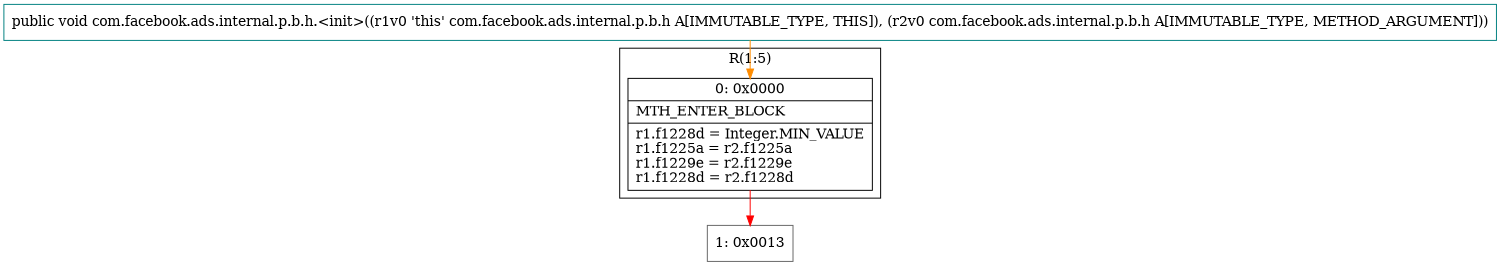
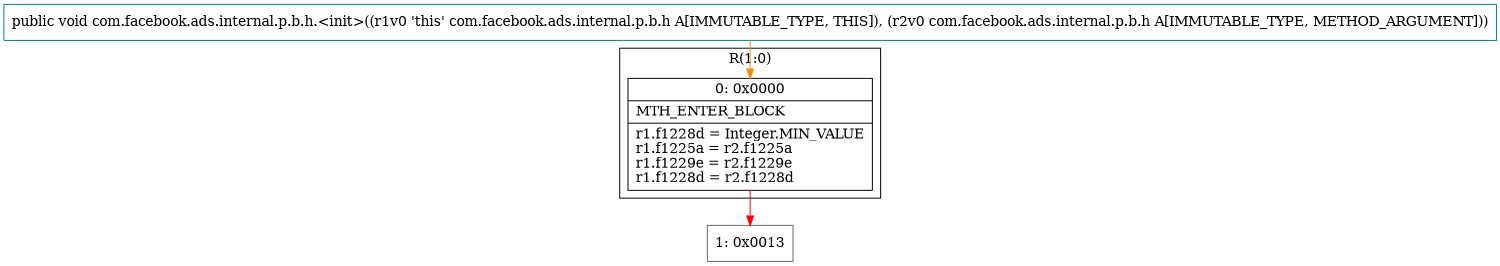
(750, 59) -> (750, 59)
